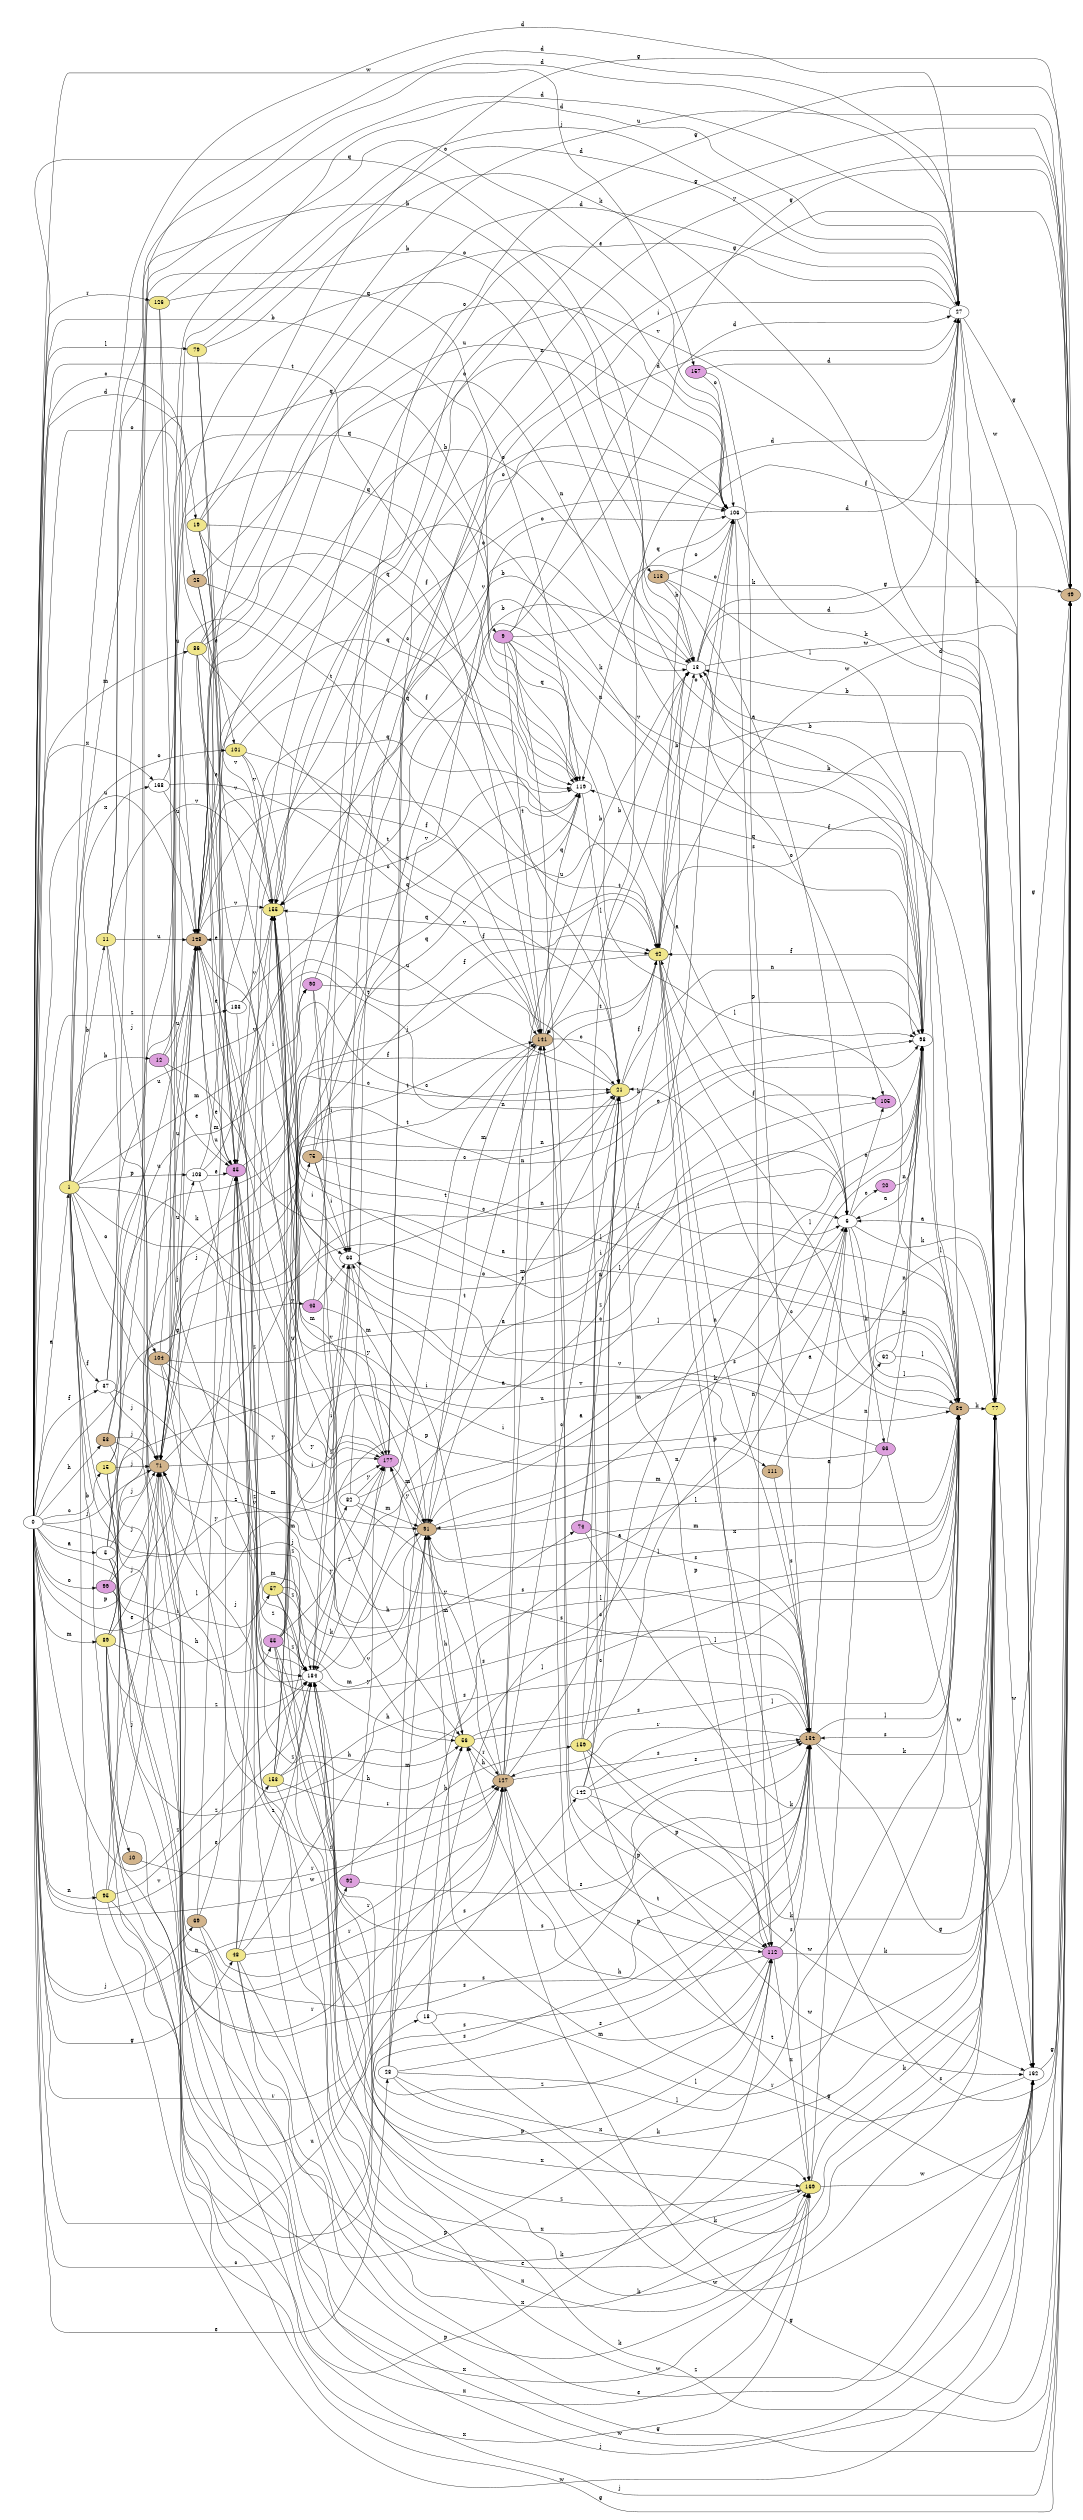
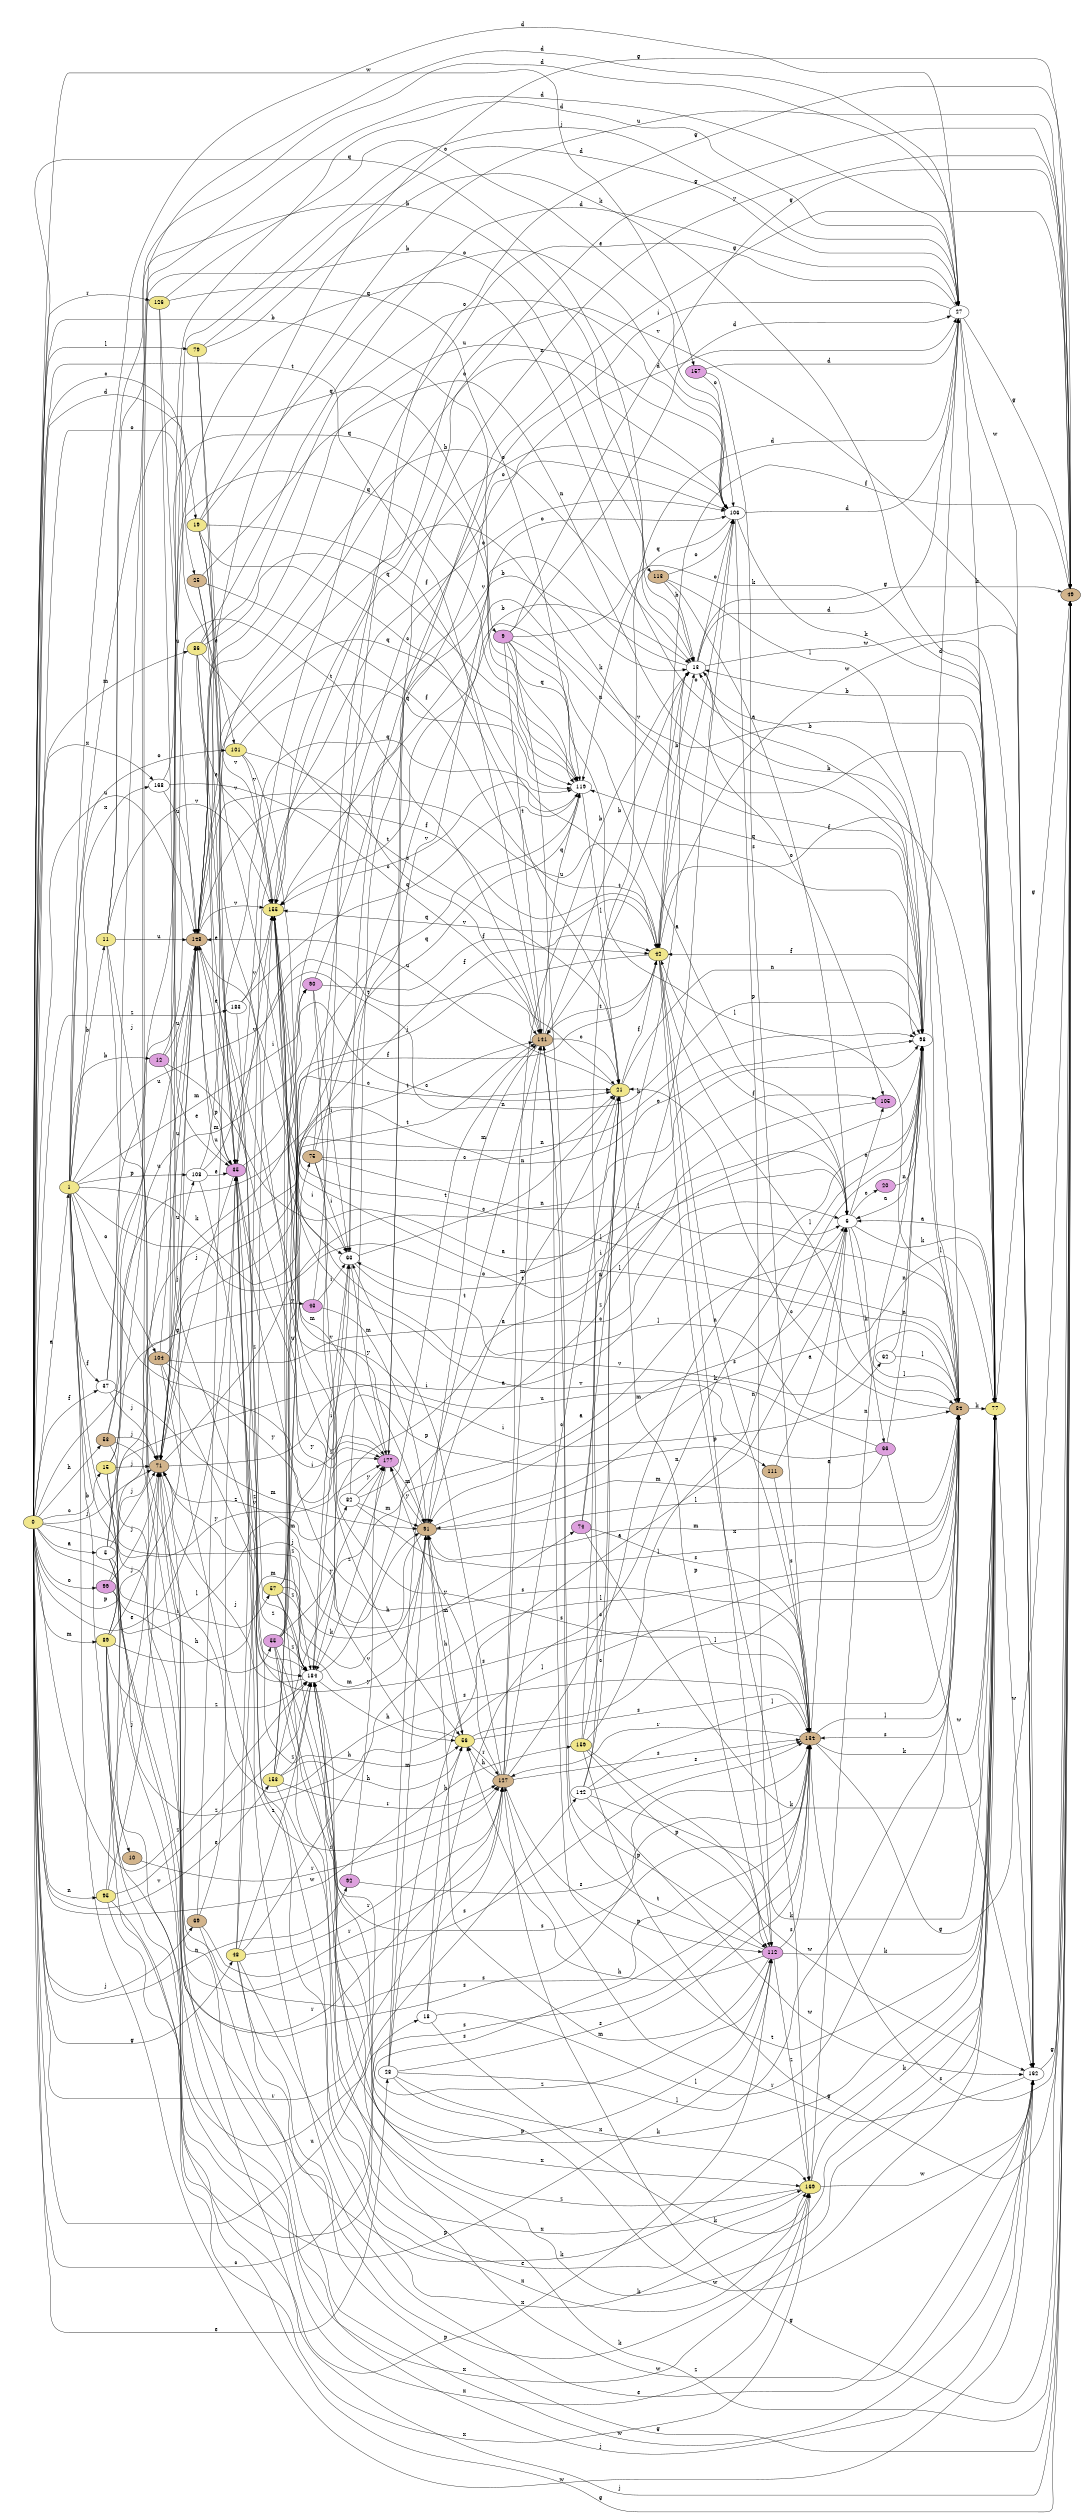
(216, 1112) -> (216, 1112)
(33, 1522) -> (33, 1522)
(791, 2060) -> (791, 2060)
